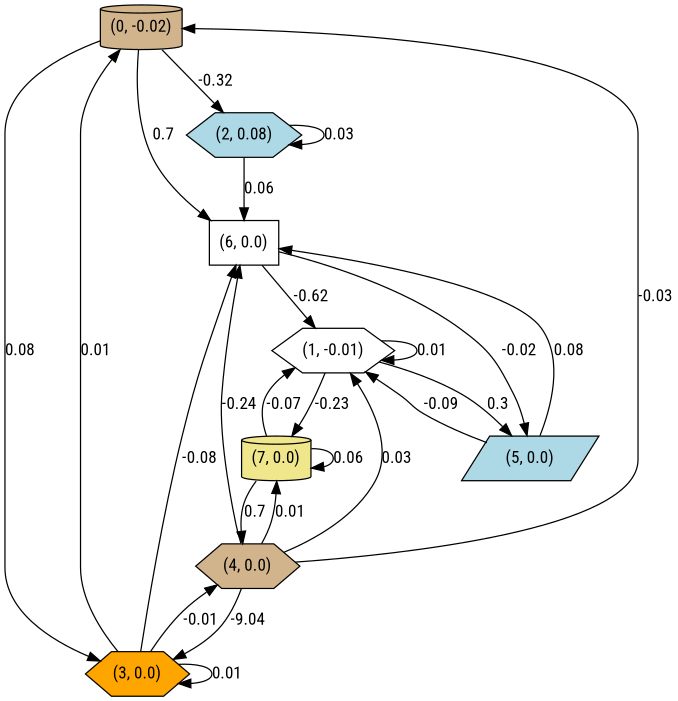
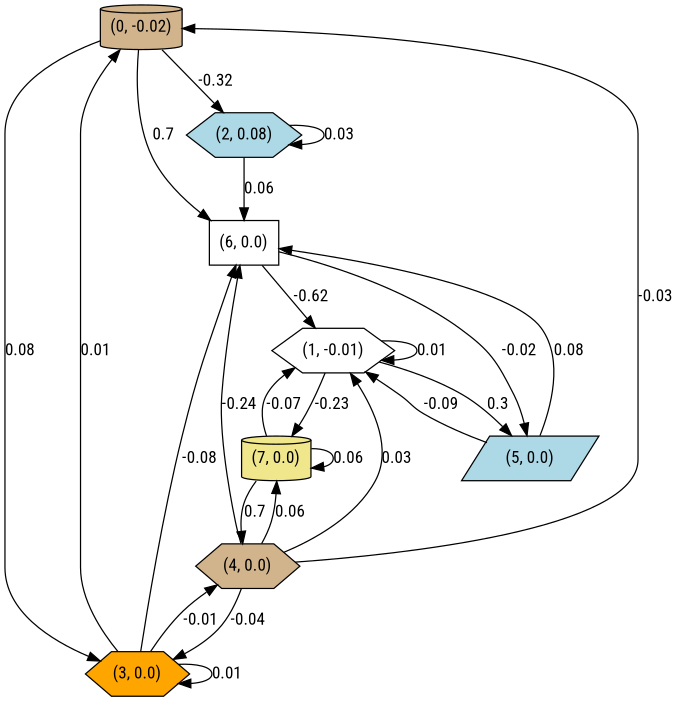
(291, 512) -> (291, 512)
(248, 620) -> (248, 620)
